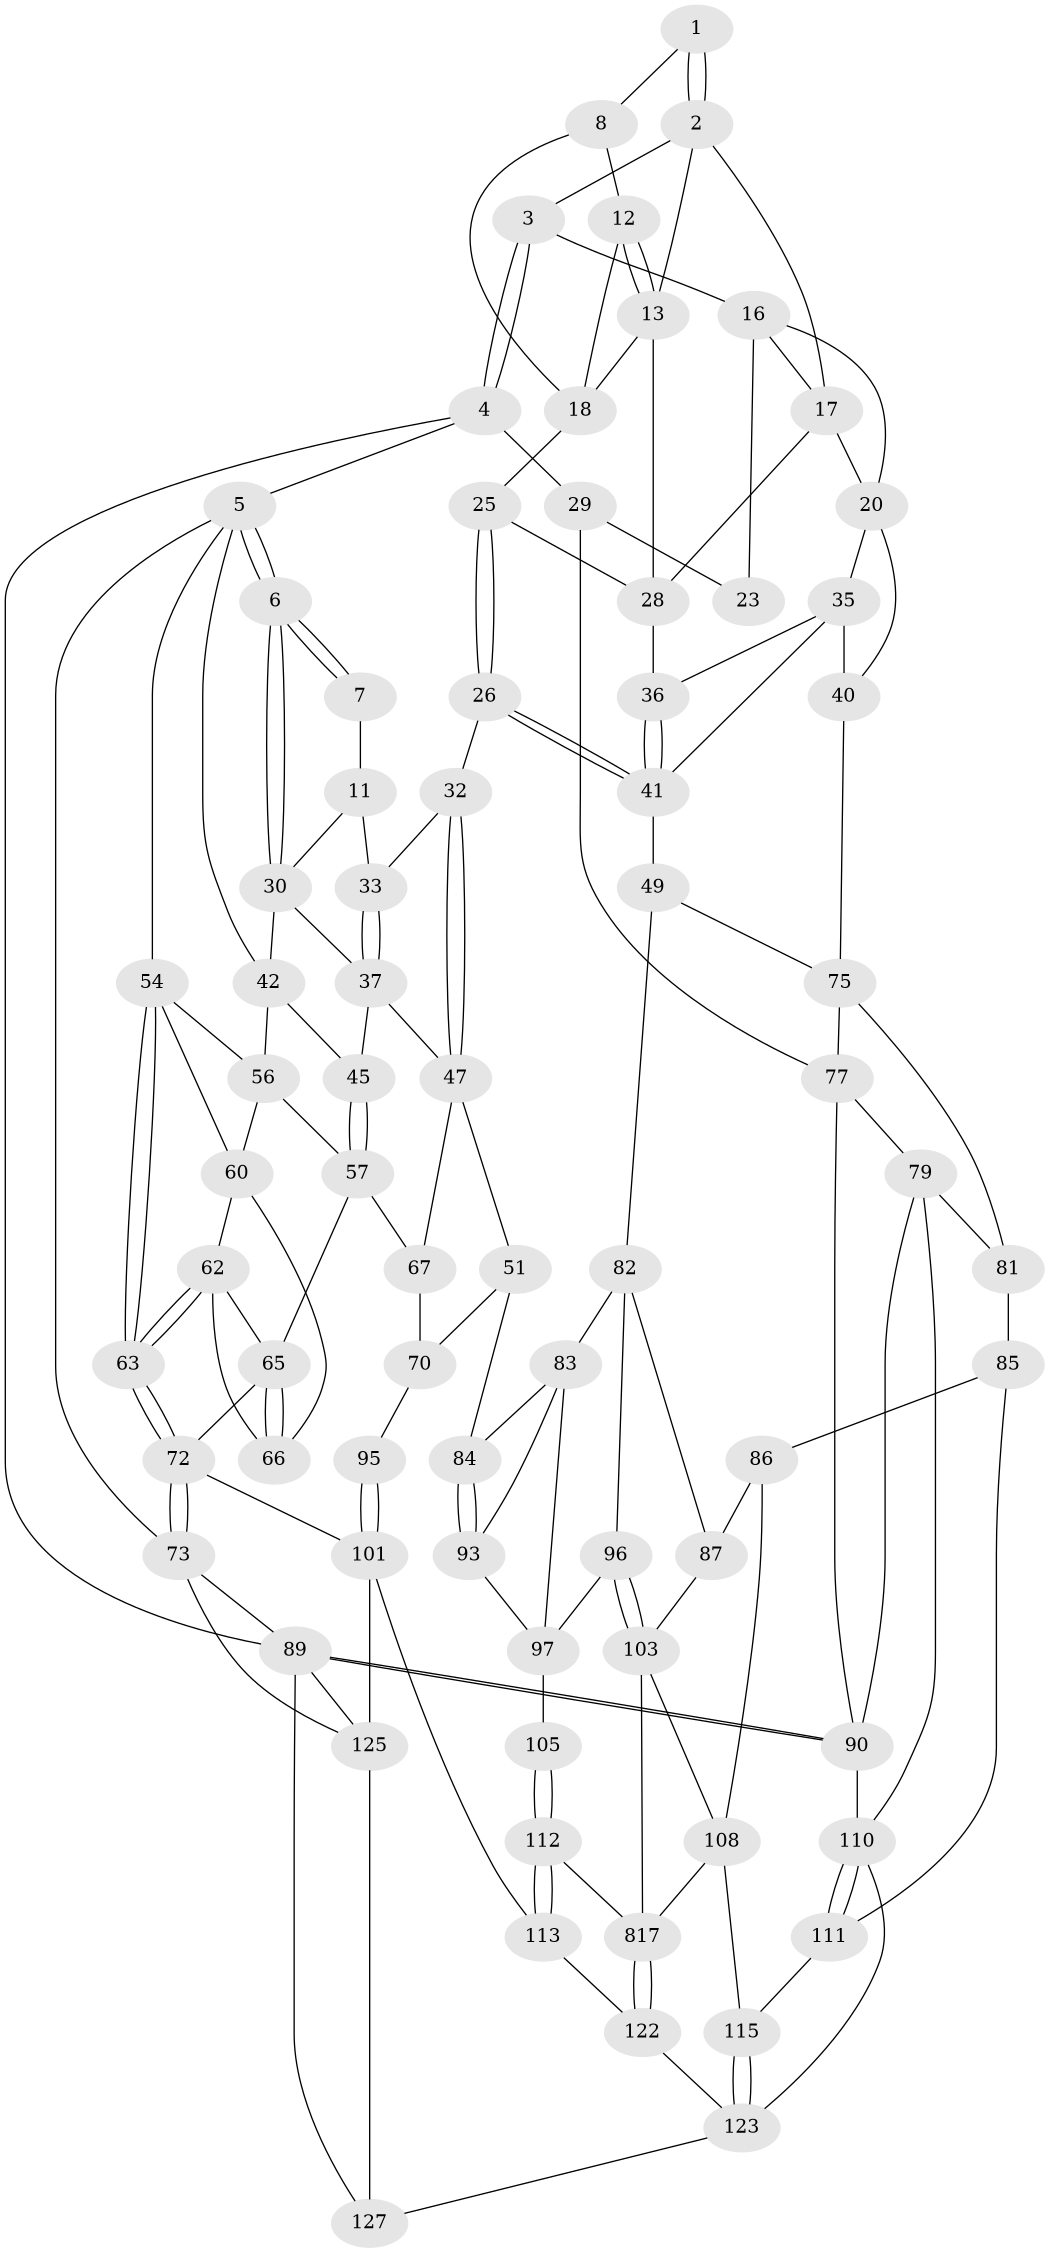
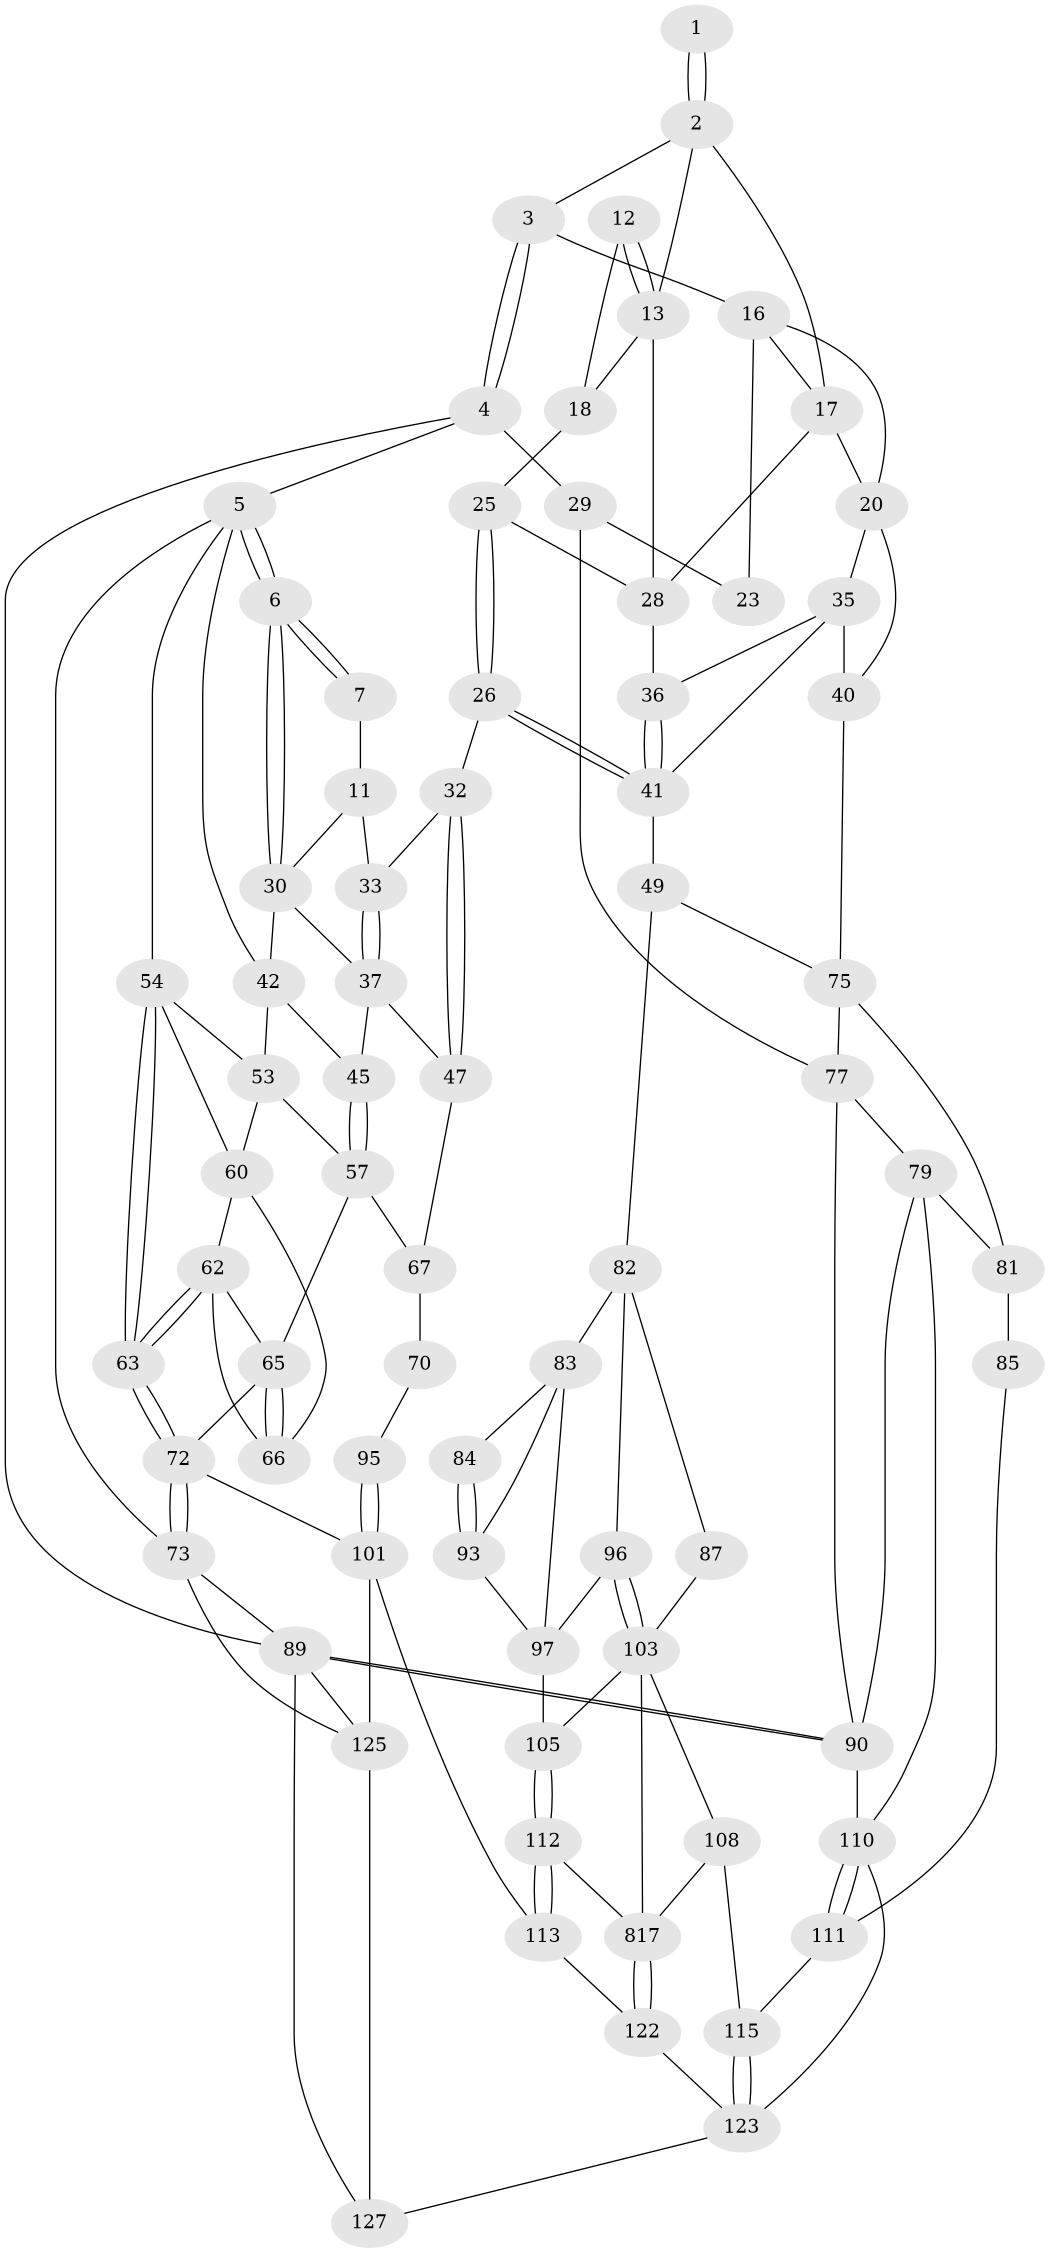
(602, 125) -> none
(264, 1079) -> (264, 1079)
(515, 1269) -> none
(762, 1460) -> none
none -> (599, 1692)
